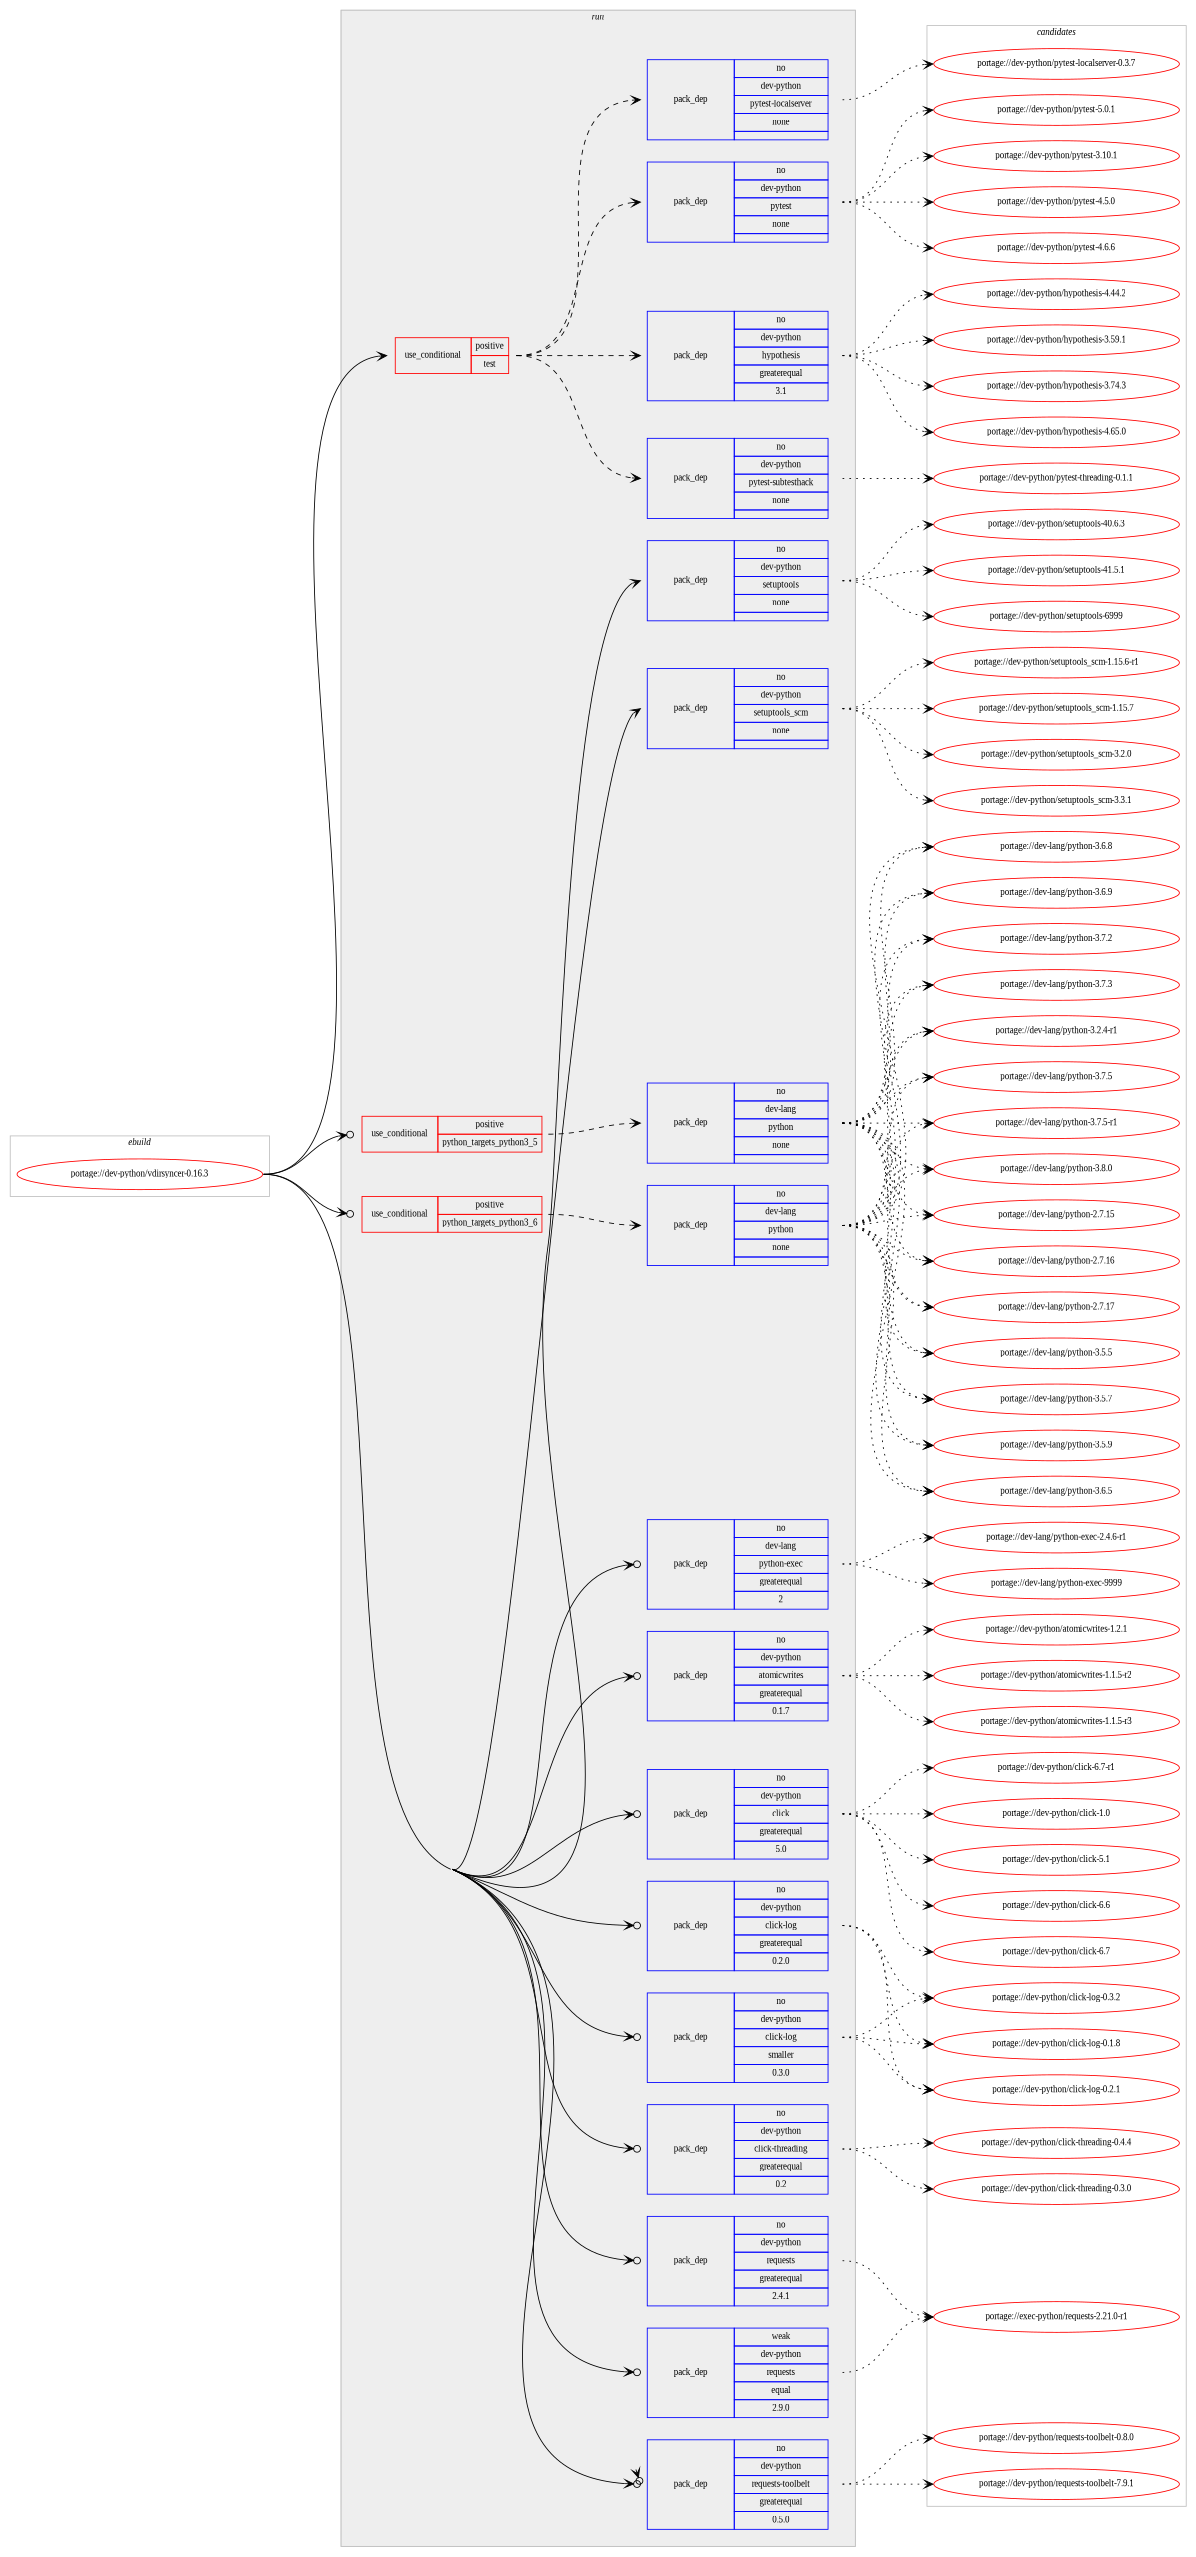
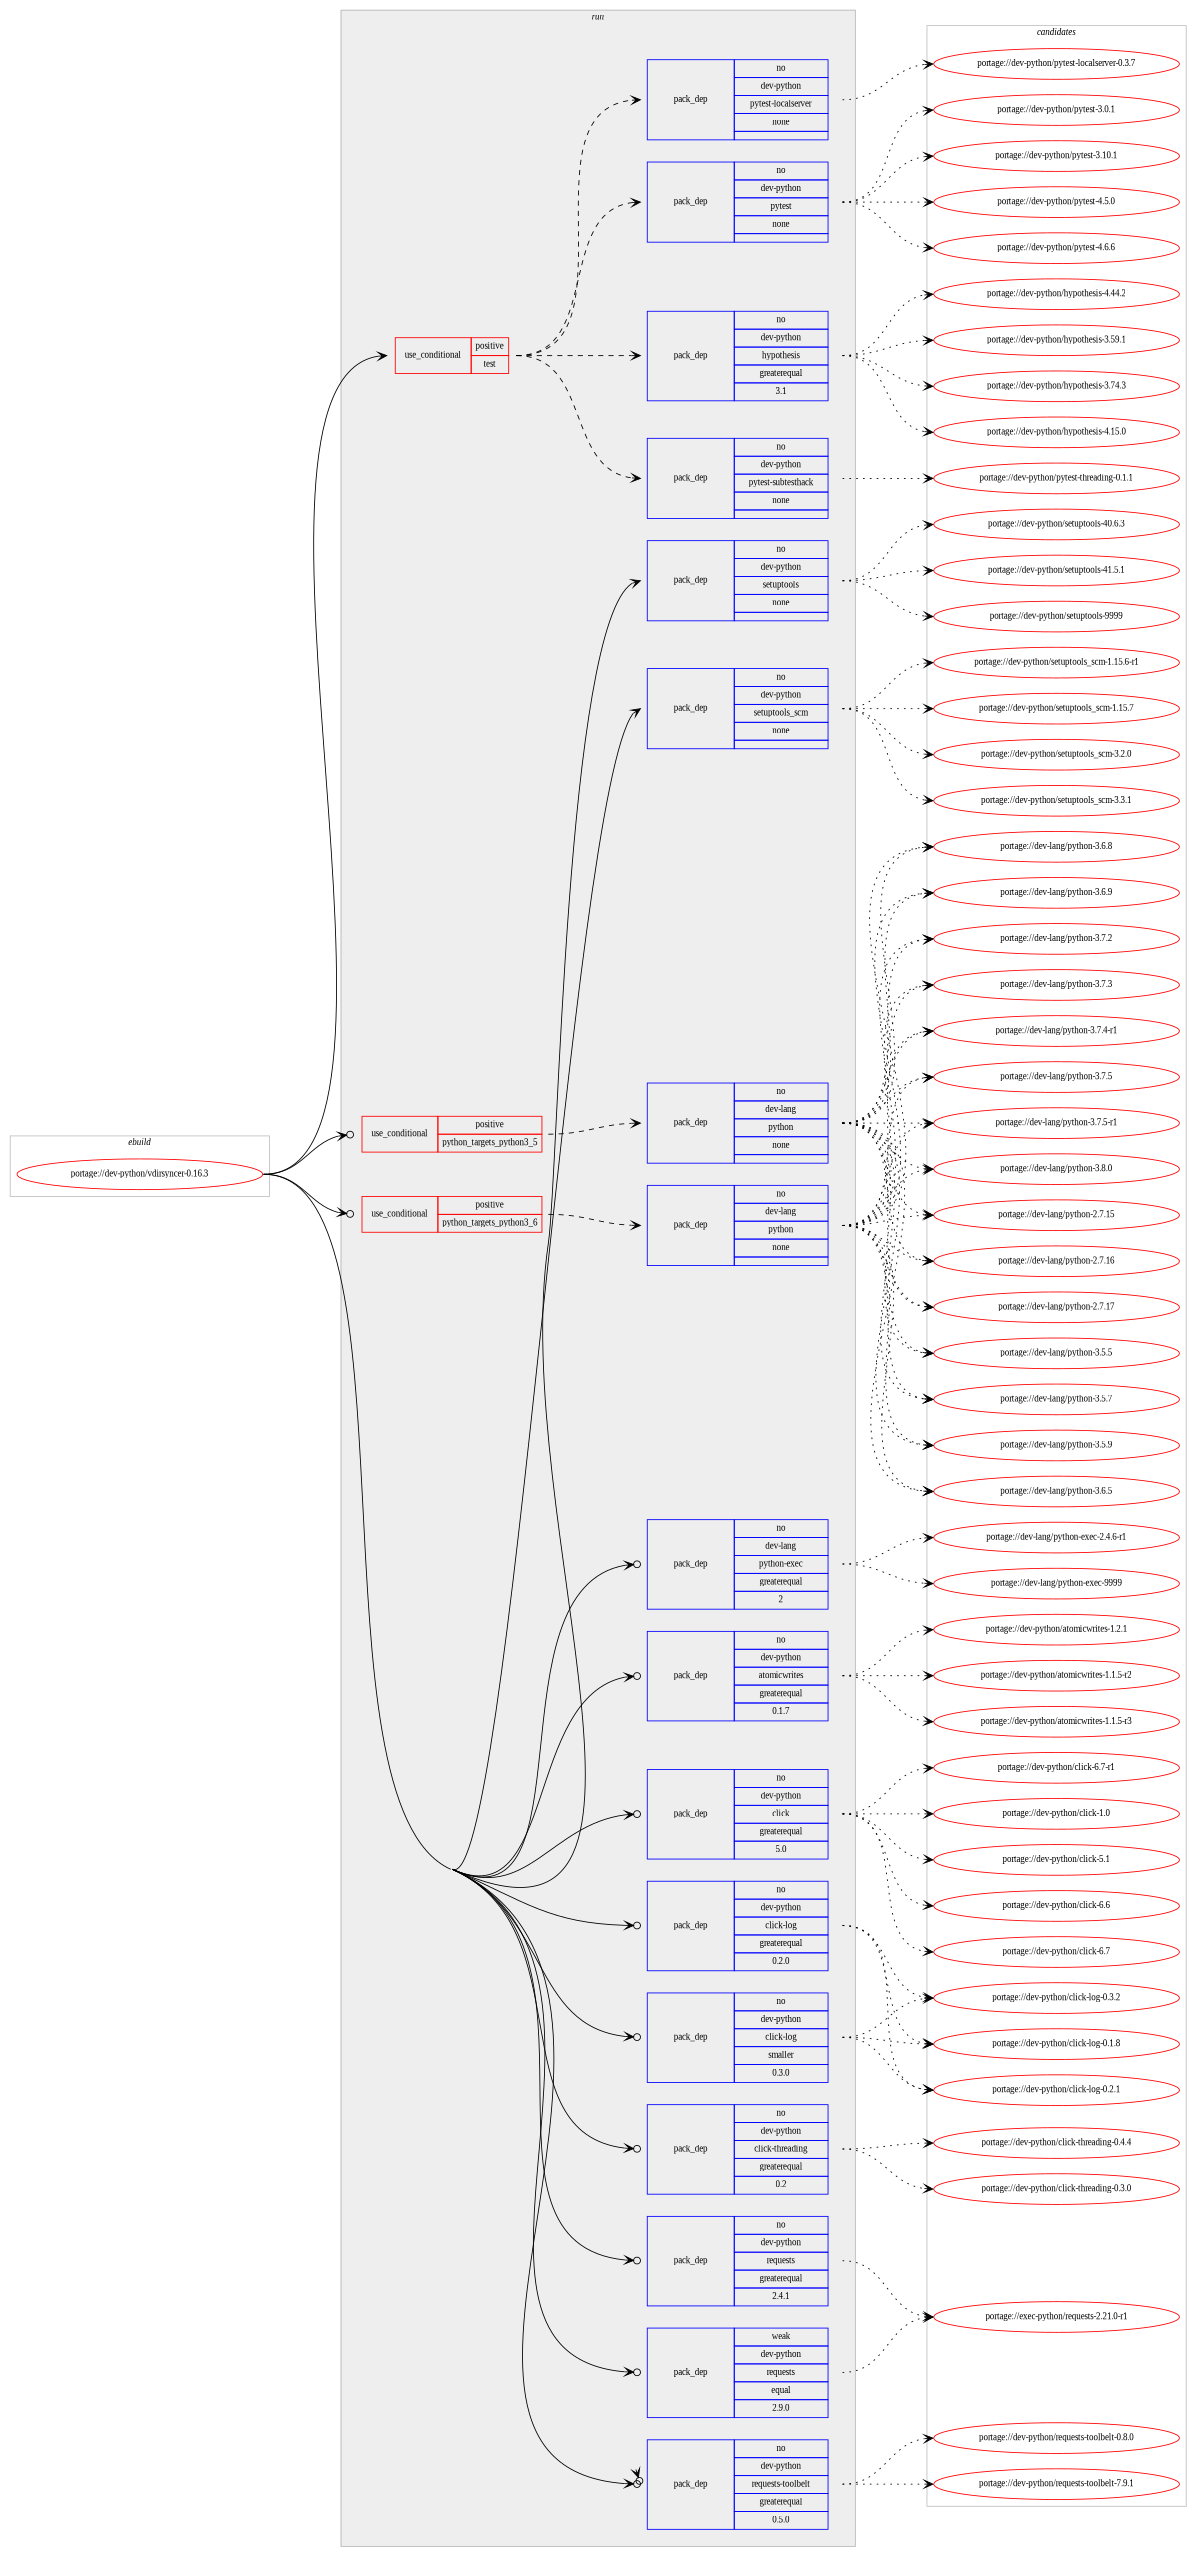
(1057, 110) -> (1057, 110)
(1057, 432) -> (1057, 432)
(1057, 617) -> (1057, 617)
(1057, 1031) -> (1057, 1031)
